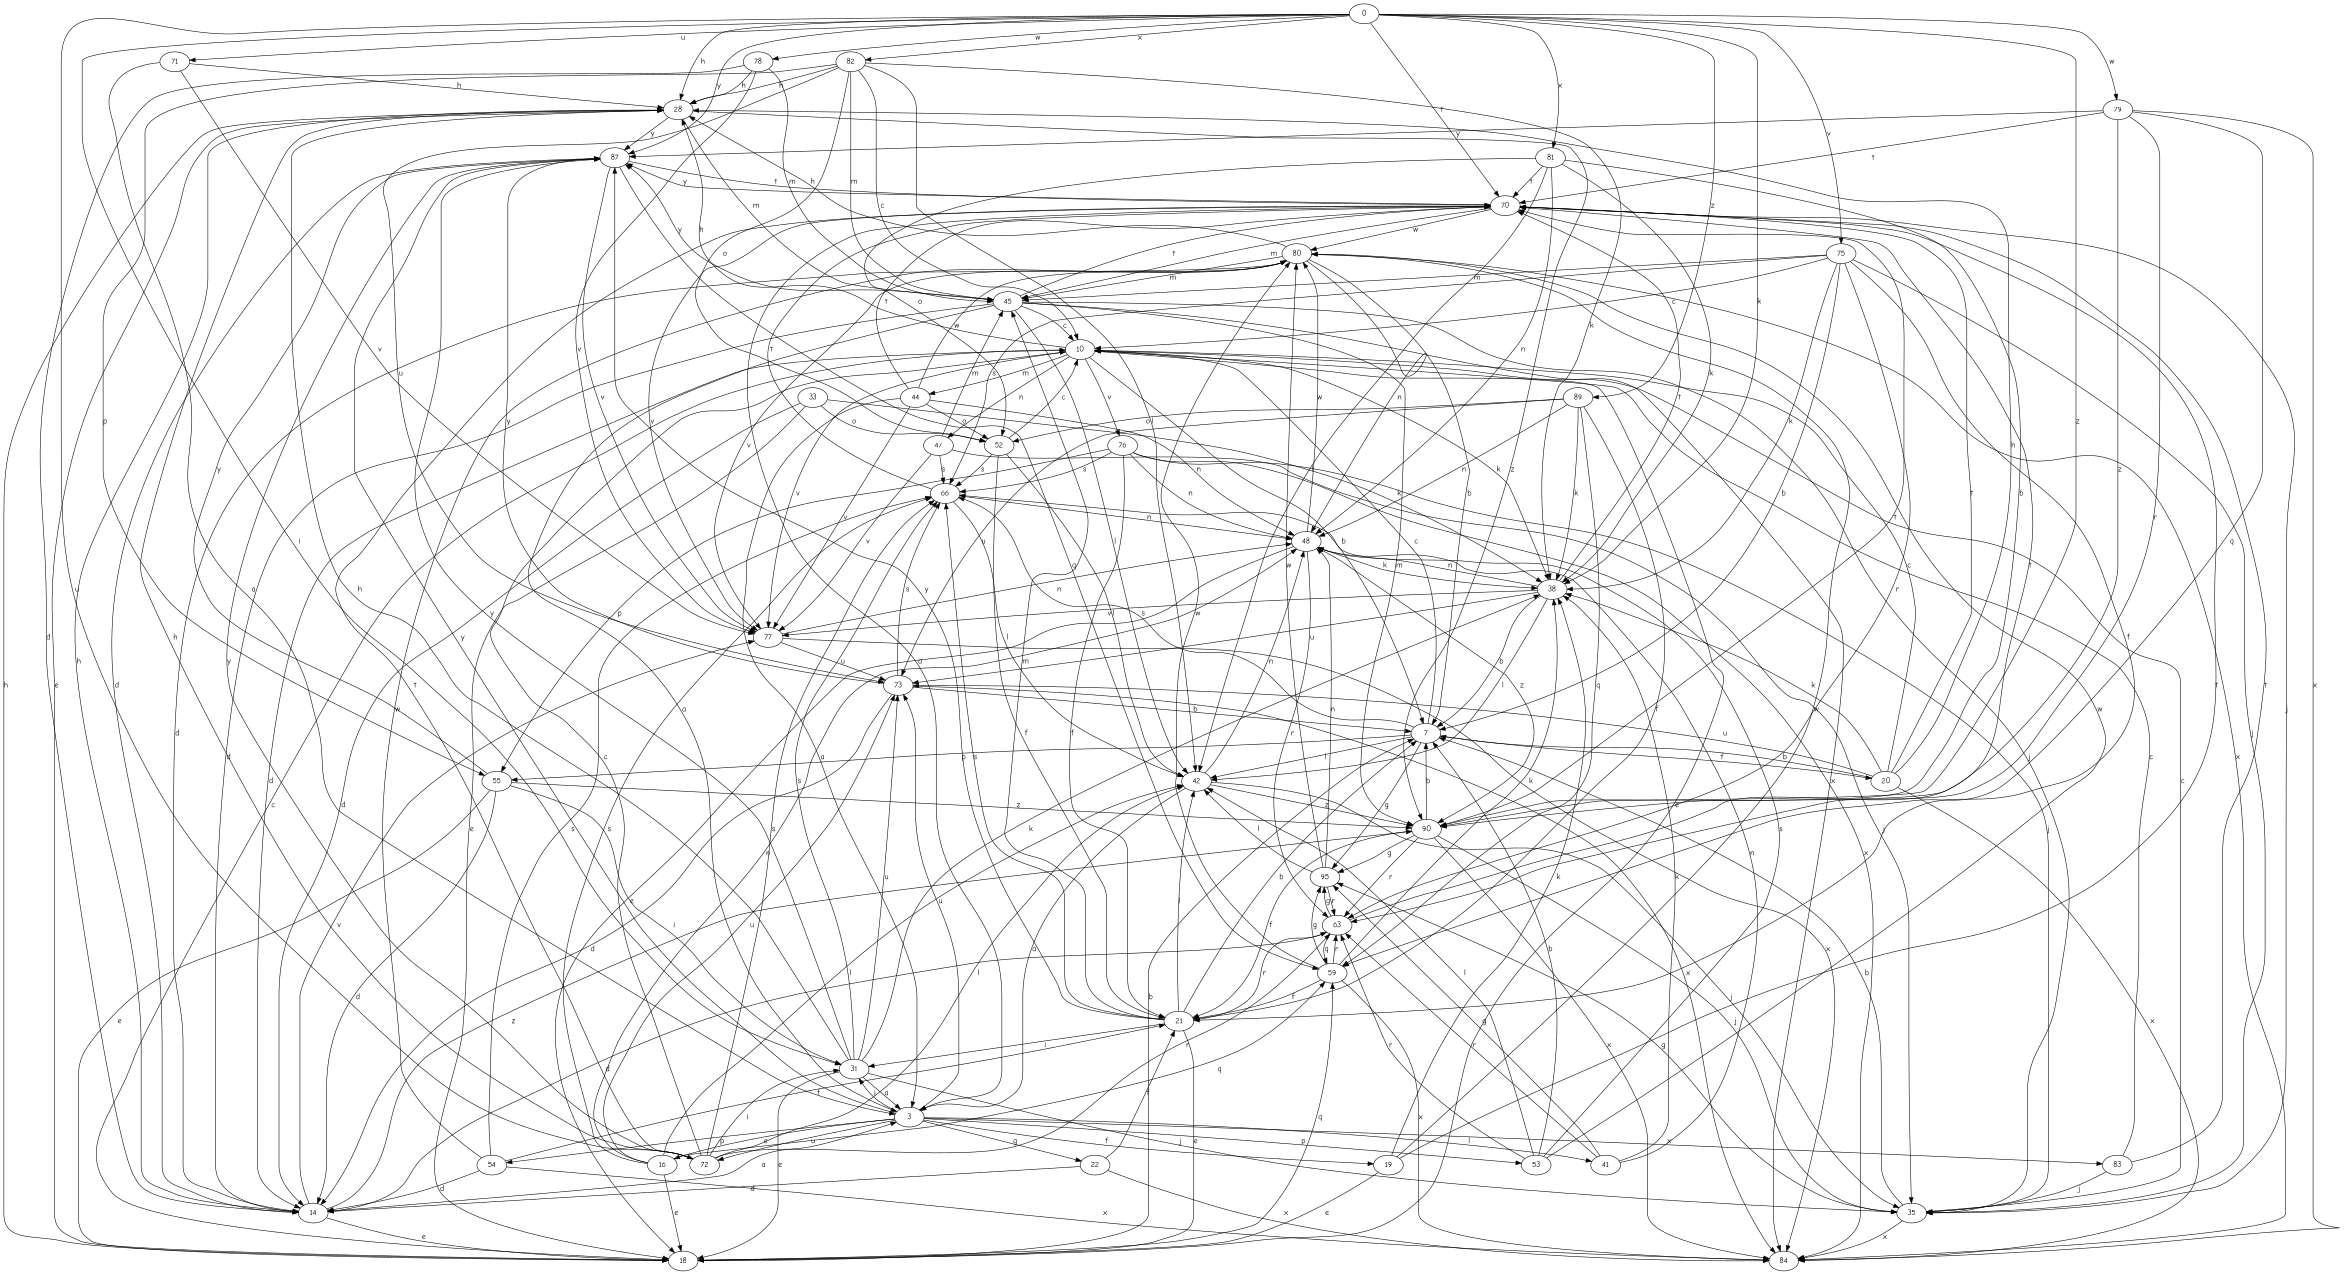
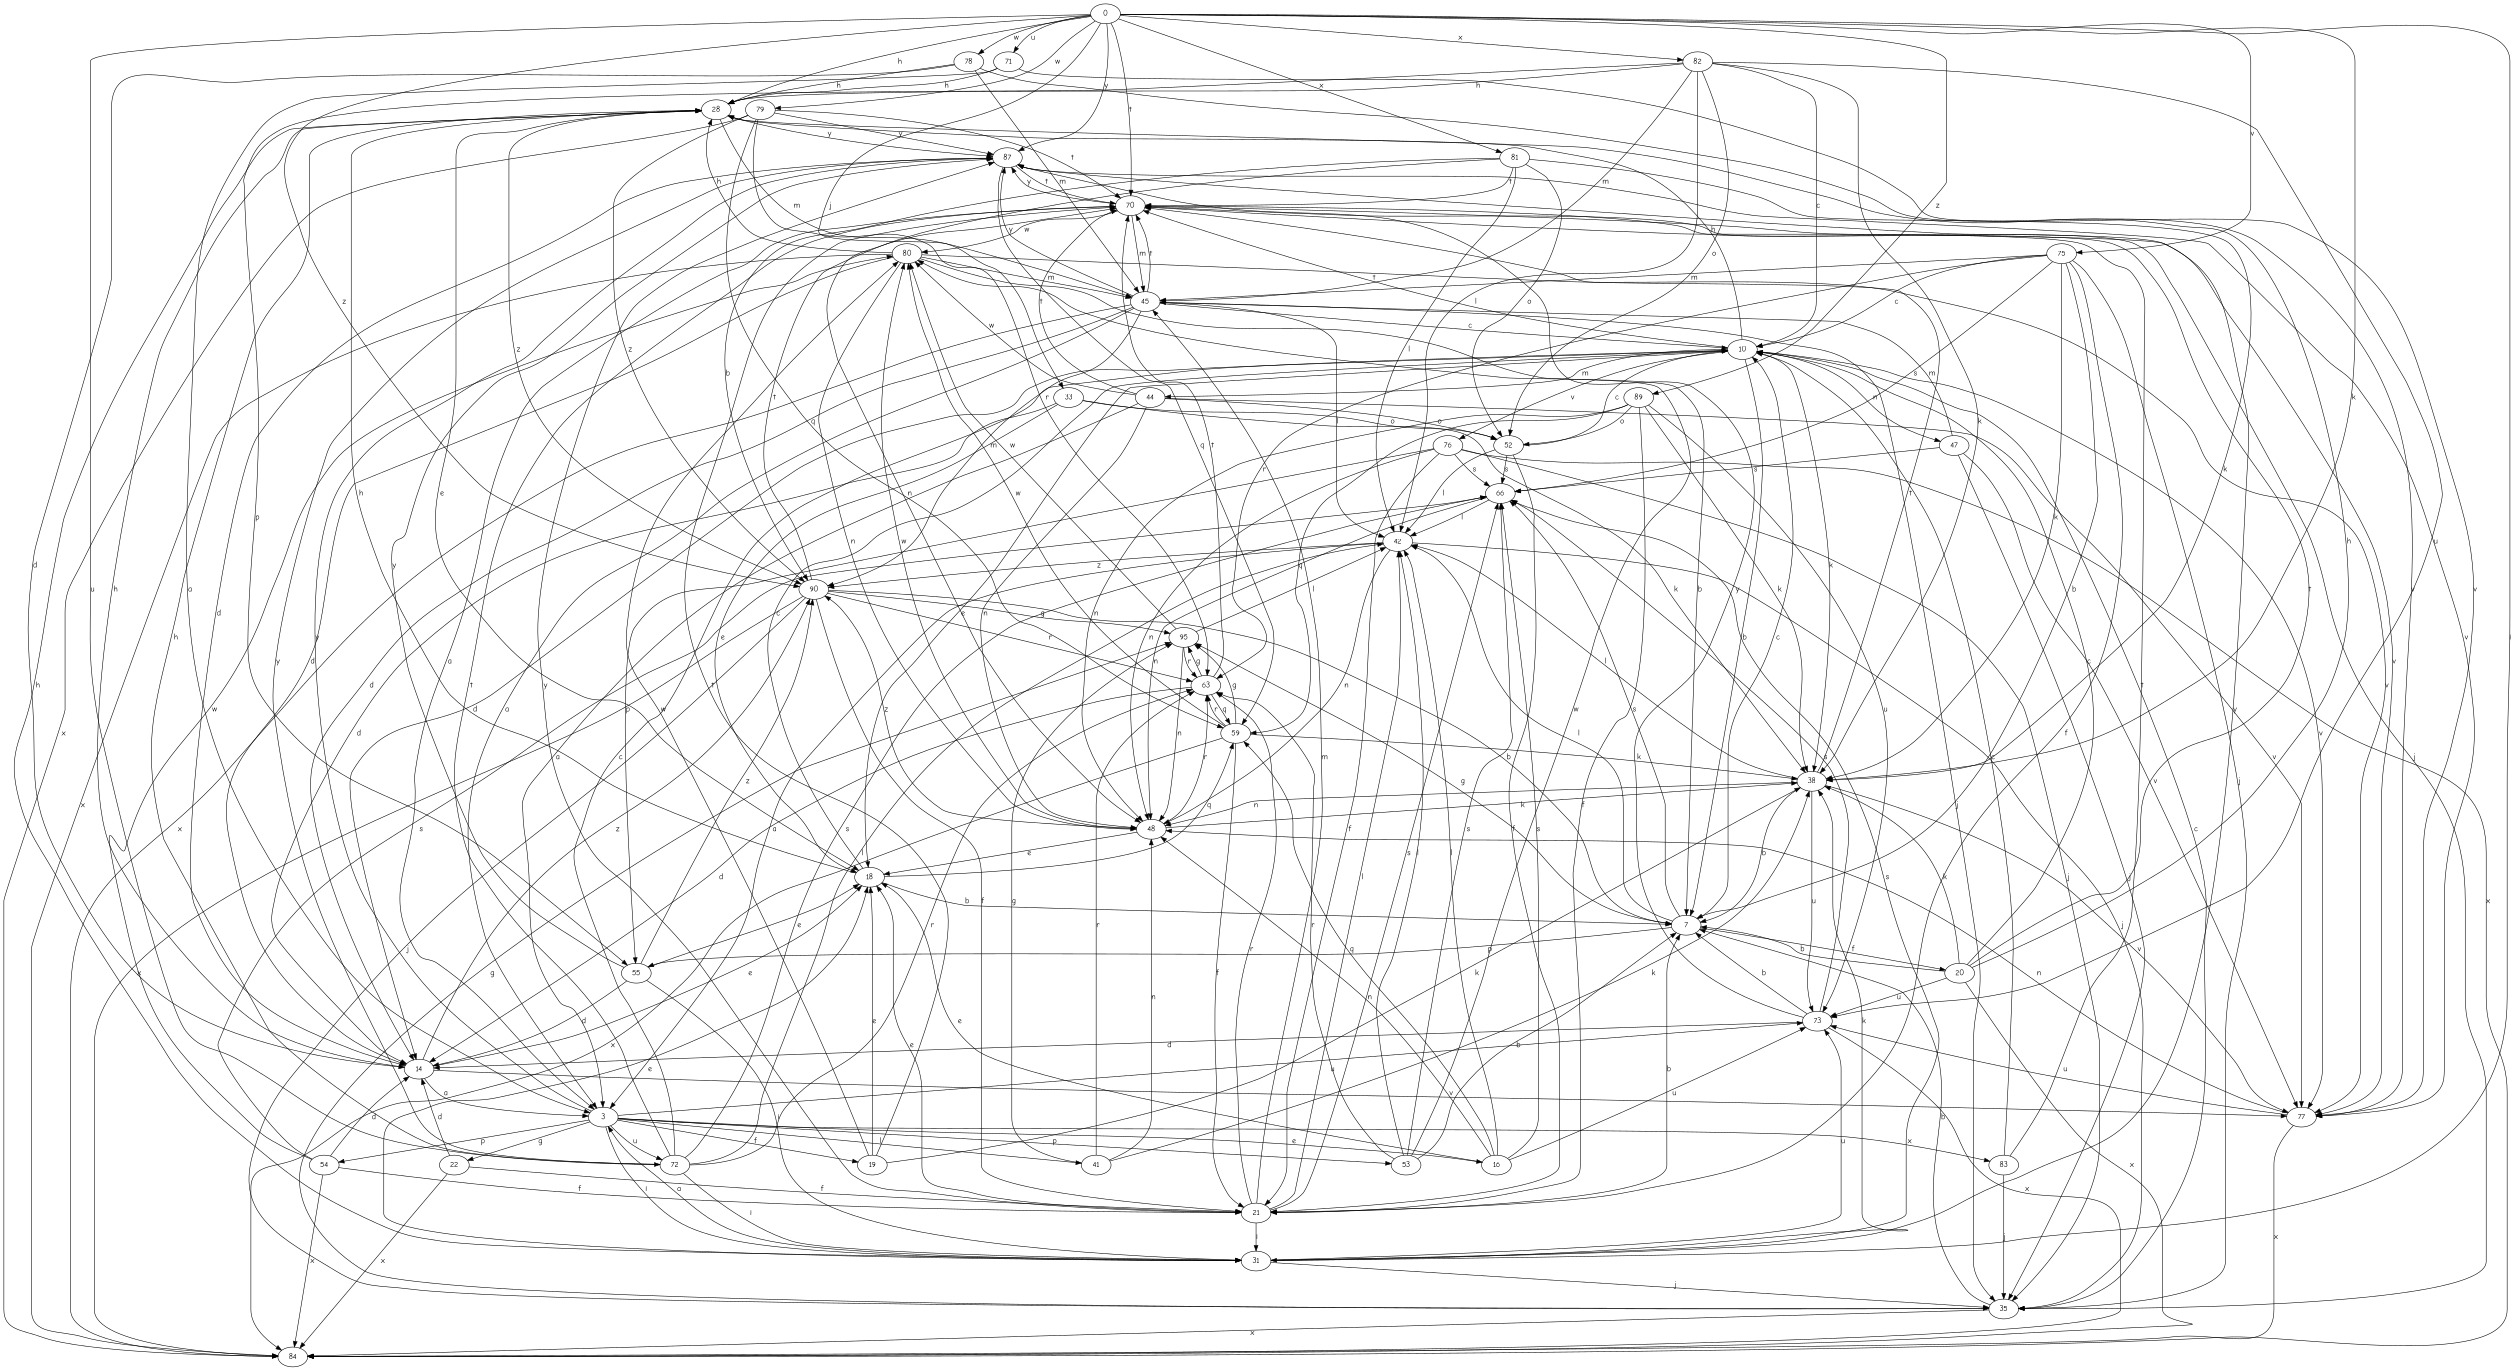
none -> (827, 207)
(963, 225) -> (1449, 301)
